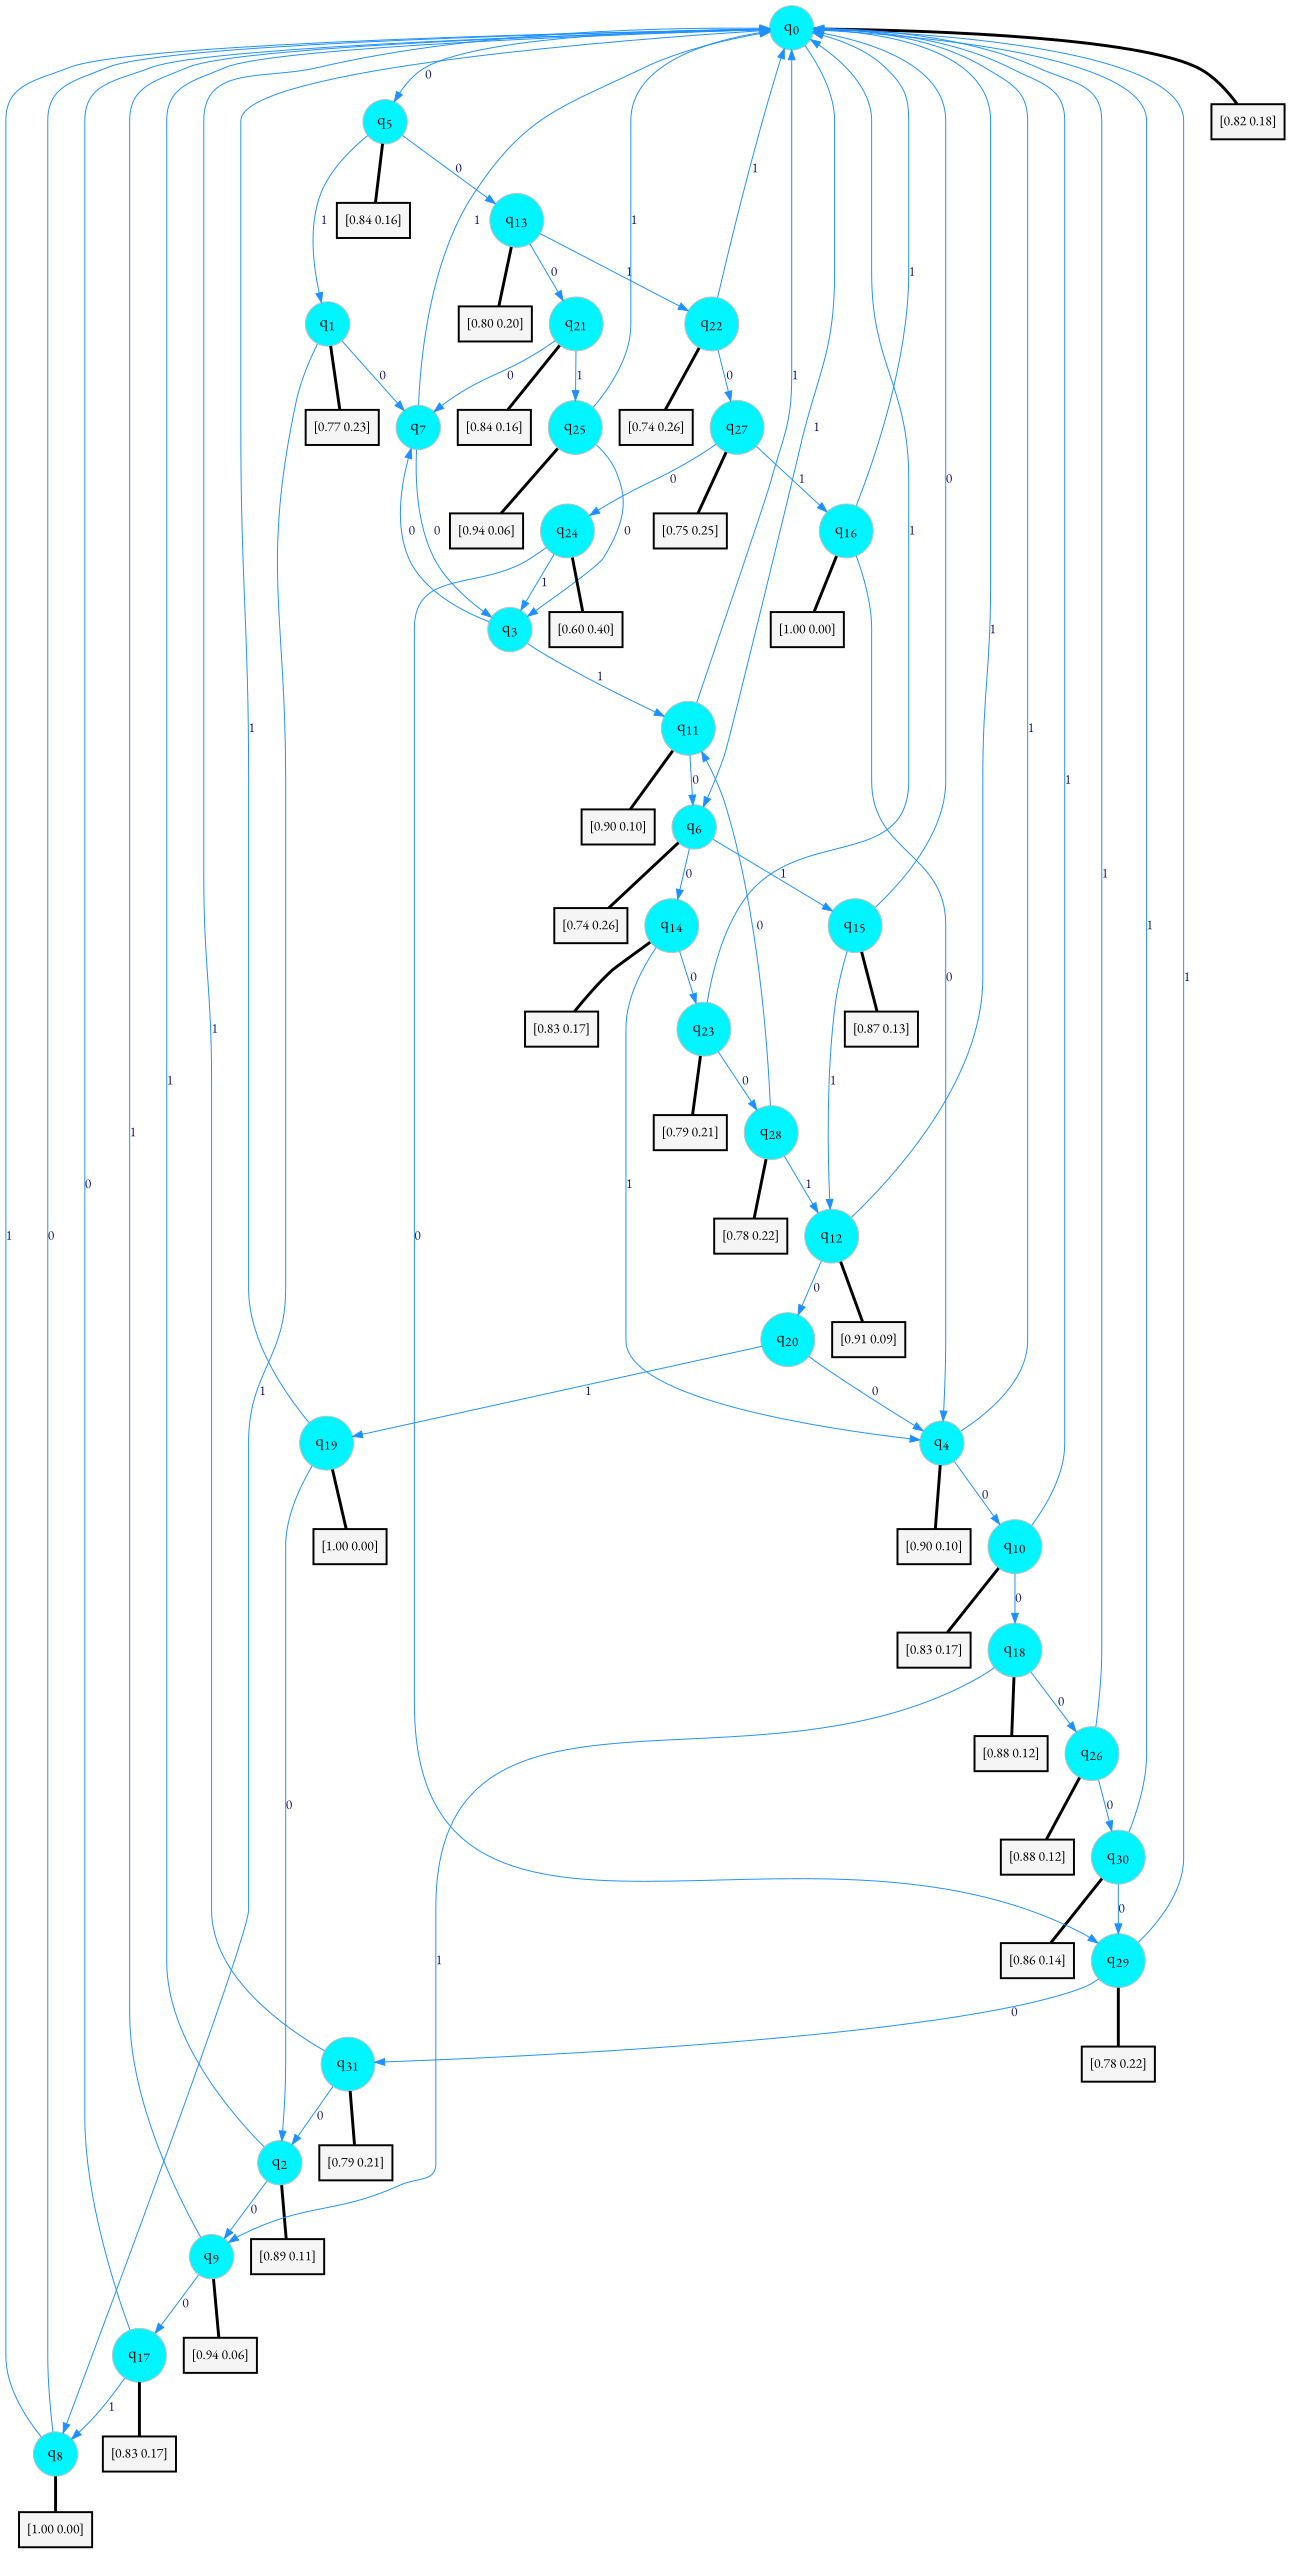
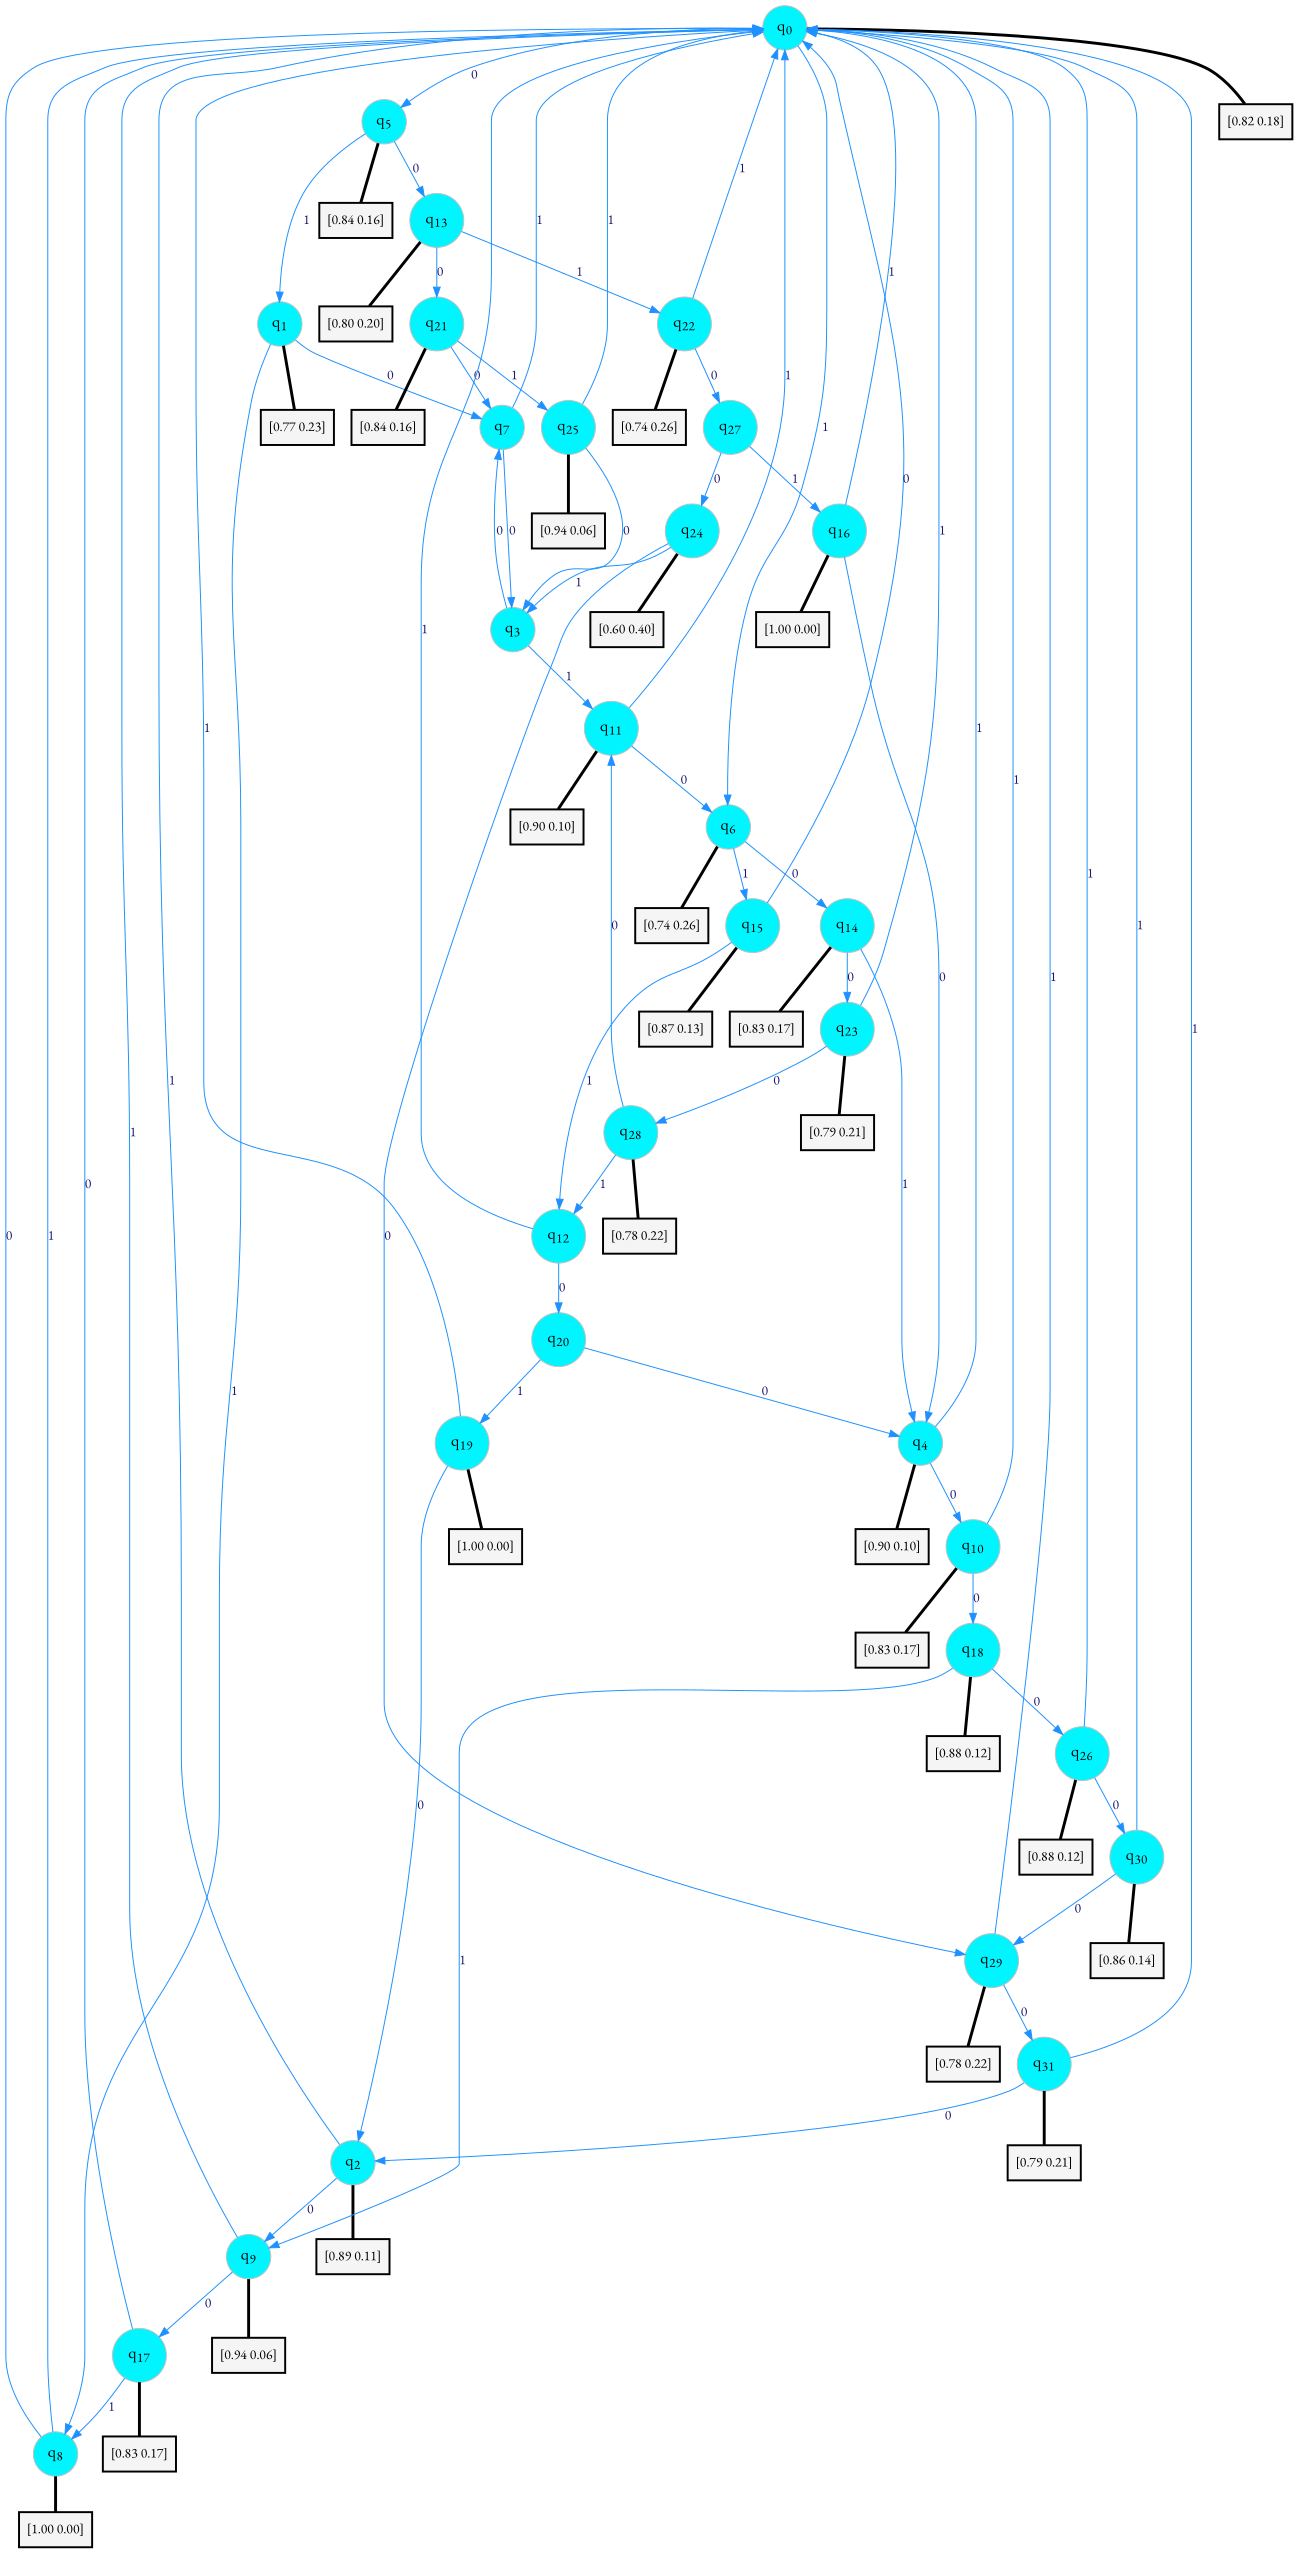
(690, 531) -> none
(869, 1340) -> none
